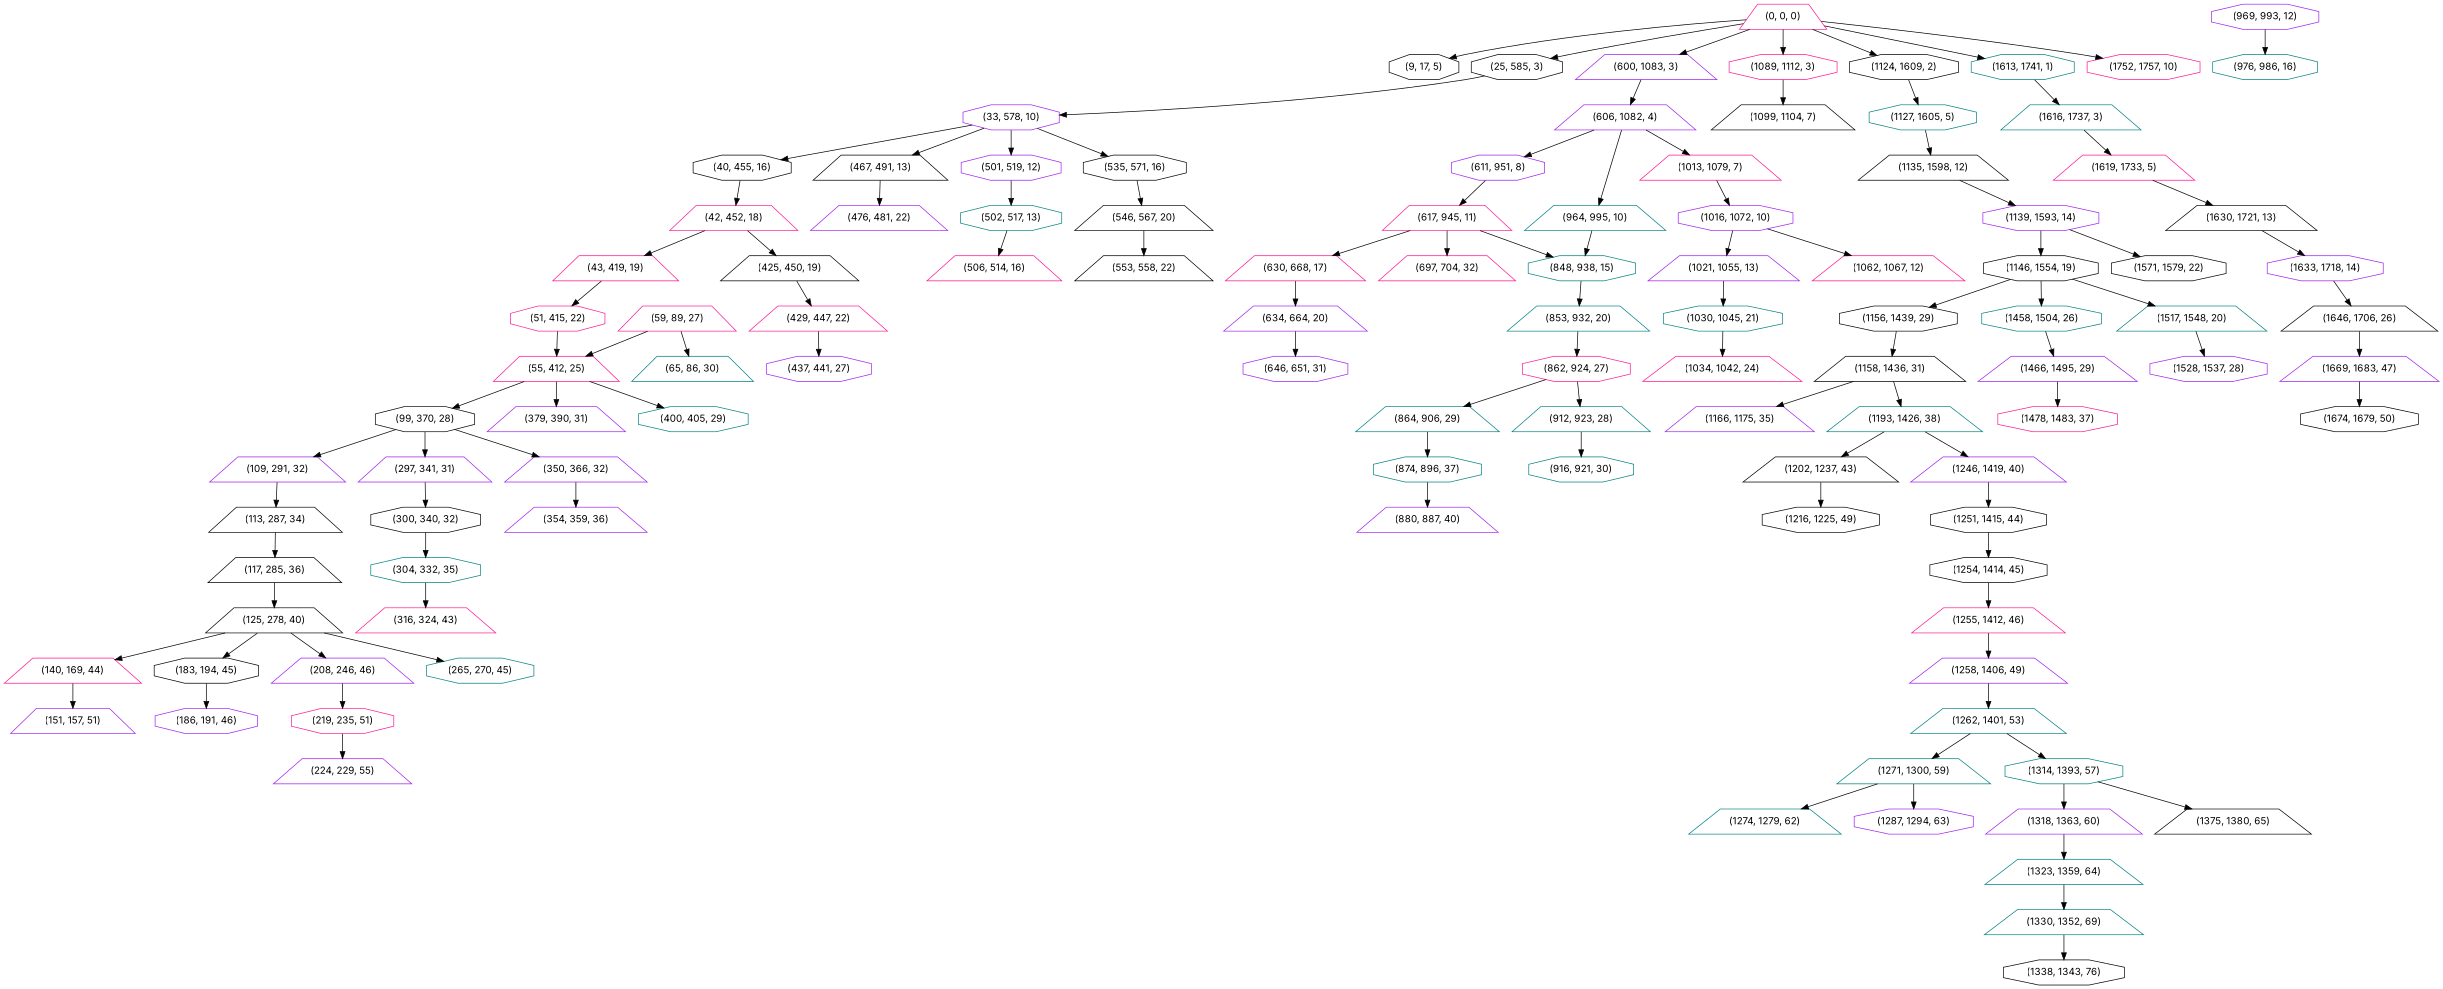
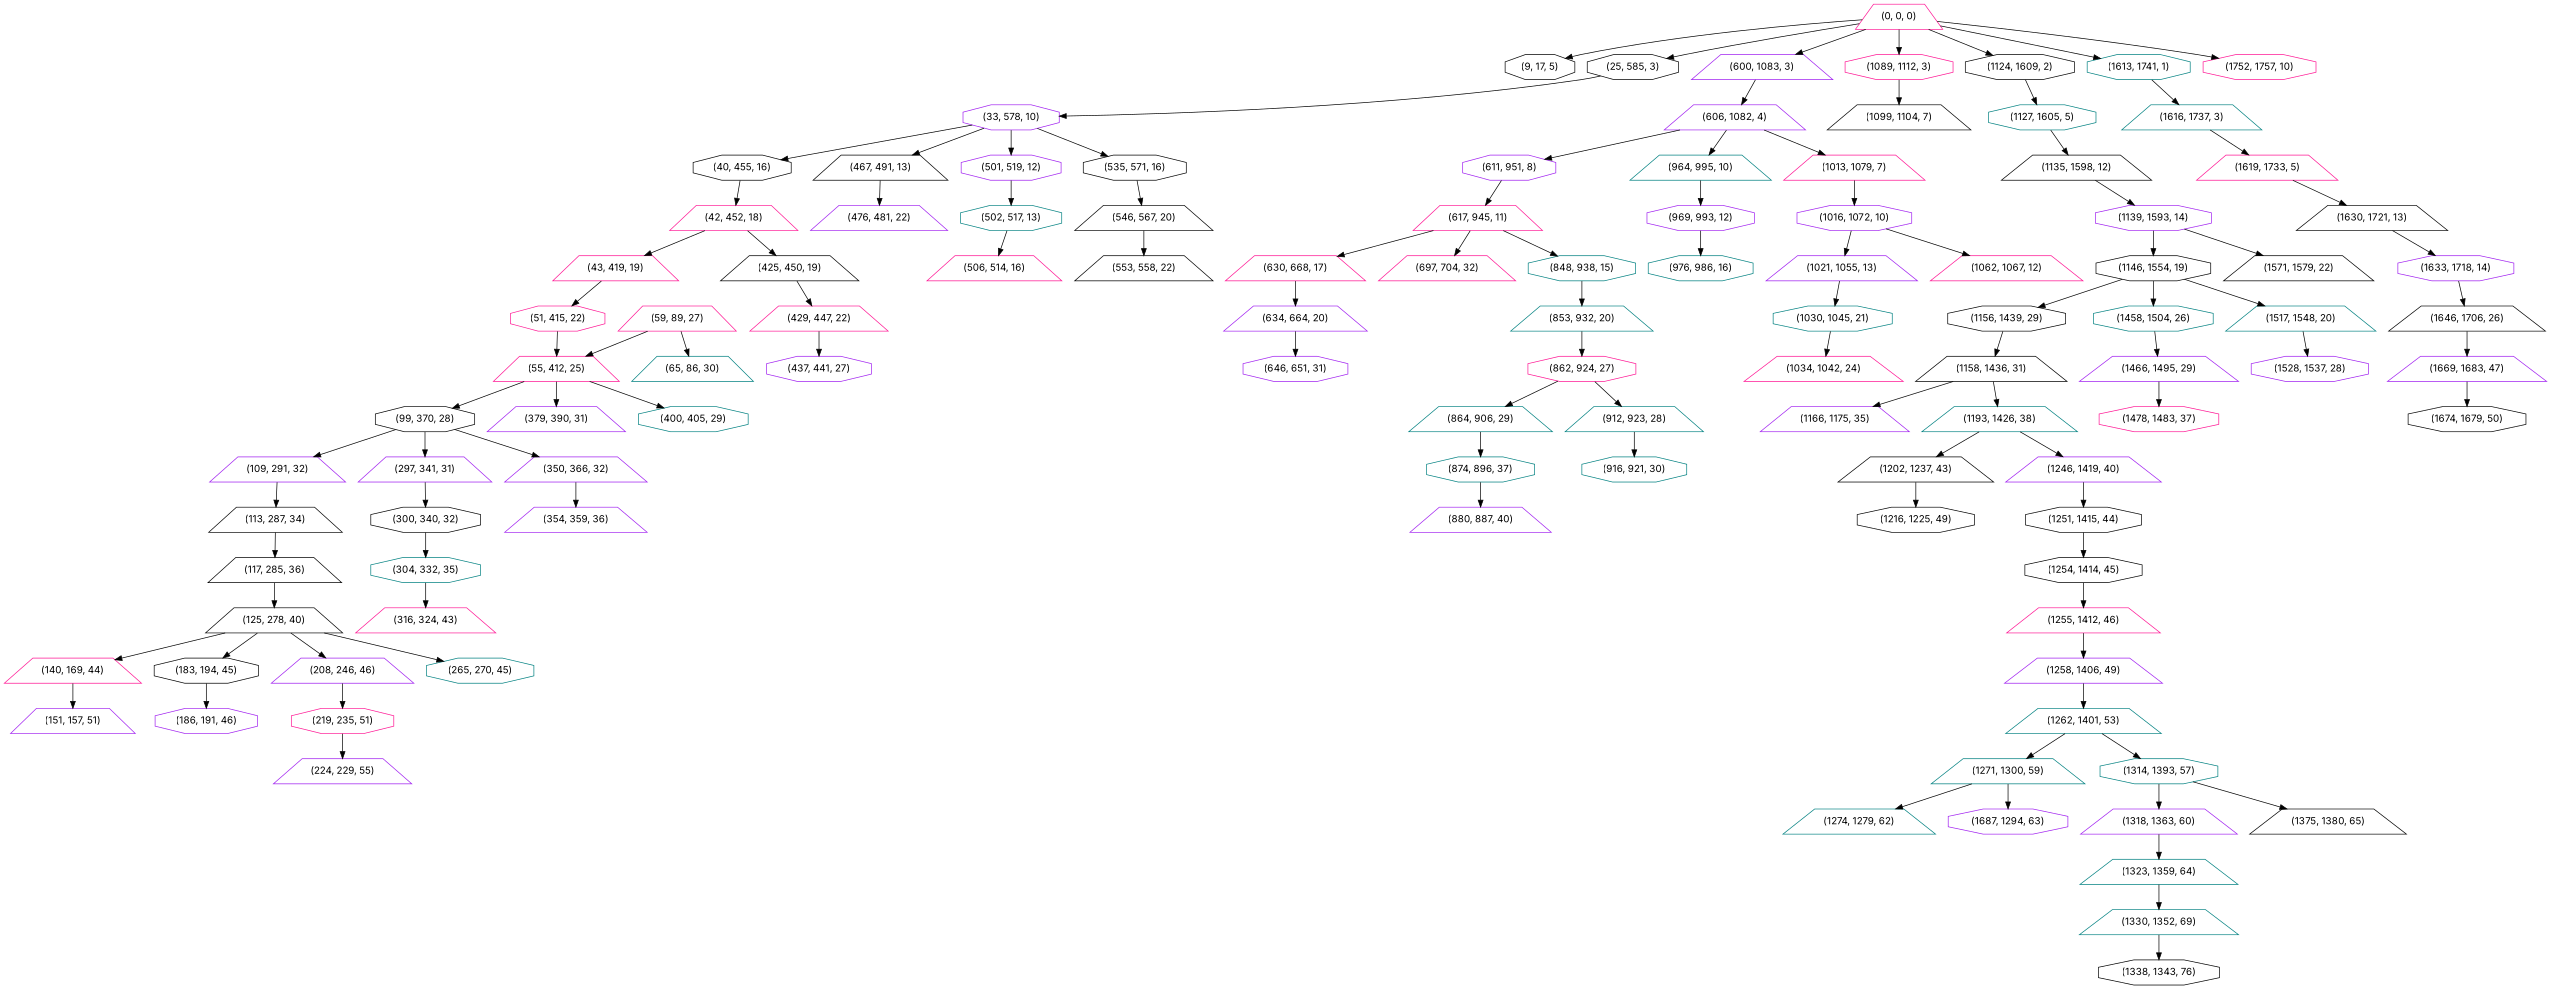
(1589, 240) -> (1701, 189)
(2169, 268) -> (2299, 268)
(1914, 822) -> (2008, 822)
